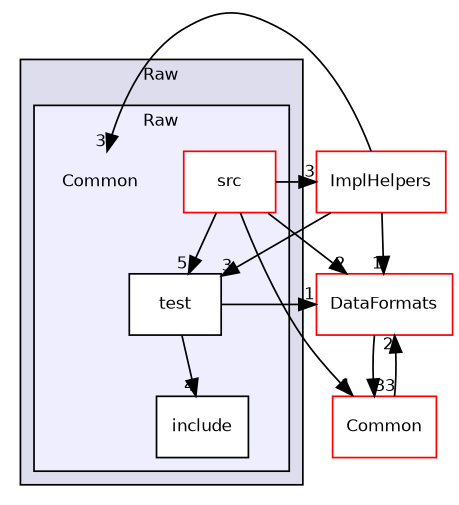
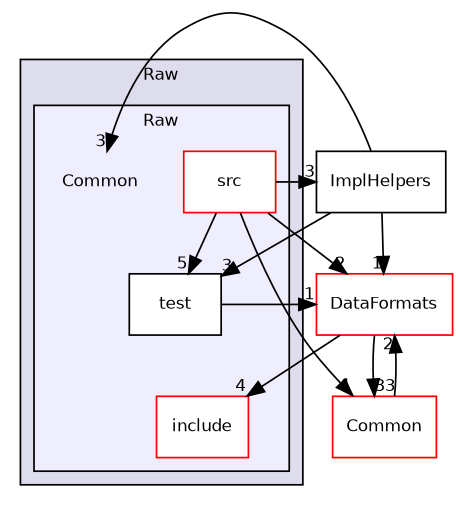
(381, 182) -> (381, 182)
(187, 357) -> (301, 361)
(202, 427) -> (202, 427)
